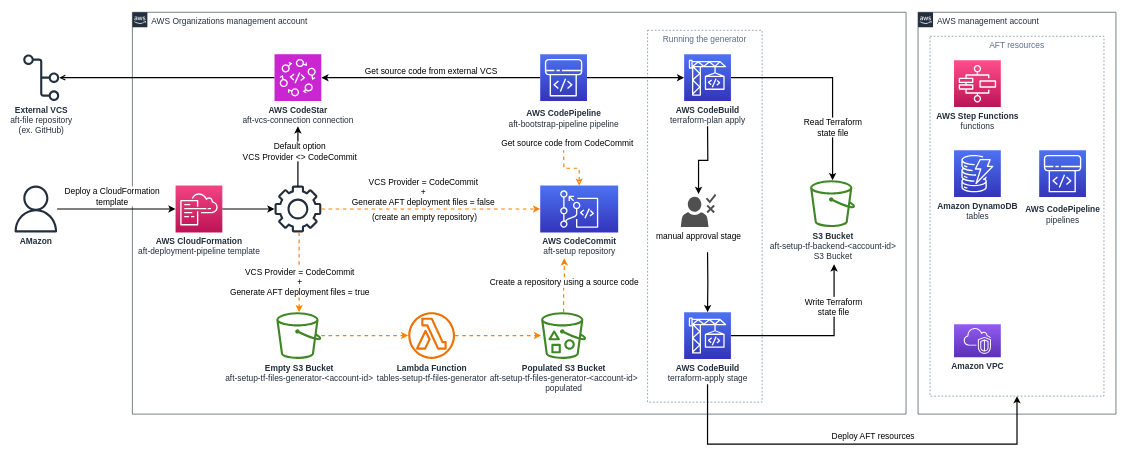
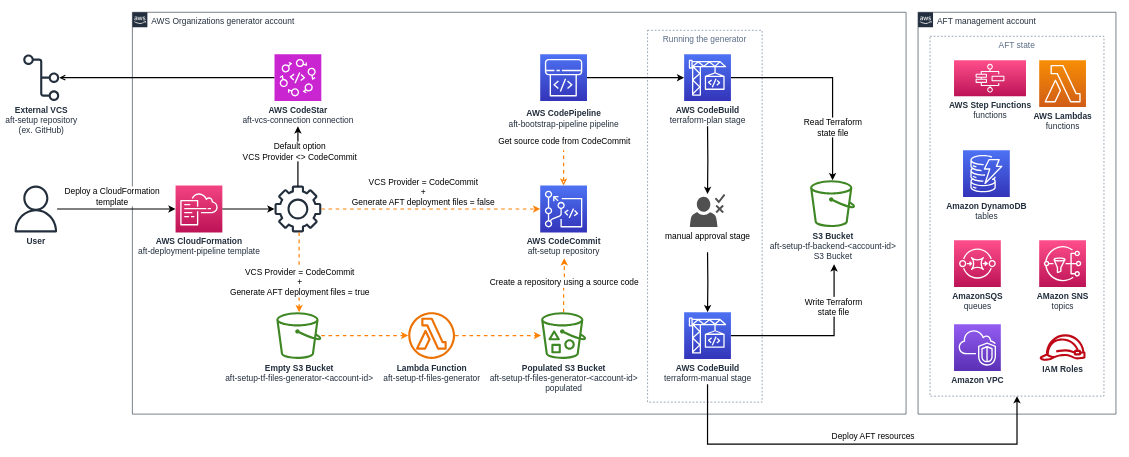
(231, 22) -> (228, 22)
(987, 22) -> (987, 22)
(1017, 46) -> (1017, 46)
(433, 78) -> none
(978, 84) -> (990, 78)
none -> (1063, 84)
(708, 115) -> (708, 115)
(41, 120) -> (41, 120)
(978, 174) -> (987, 174)
(1063, 174) -> none
(579, 209) -> (564, 209)
(699, 211) -> (708, 211)
(413, 214) -> none
(36, 242) -> (36, 242)
none -> (978, 264)
none -> (1063, 264)
(978, 341) -> (978, 348)
none -> (1063, 348)
(432, 373) -> (432, 373)
(708, 373) -> (708, 373)
